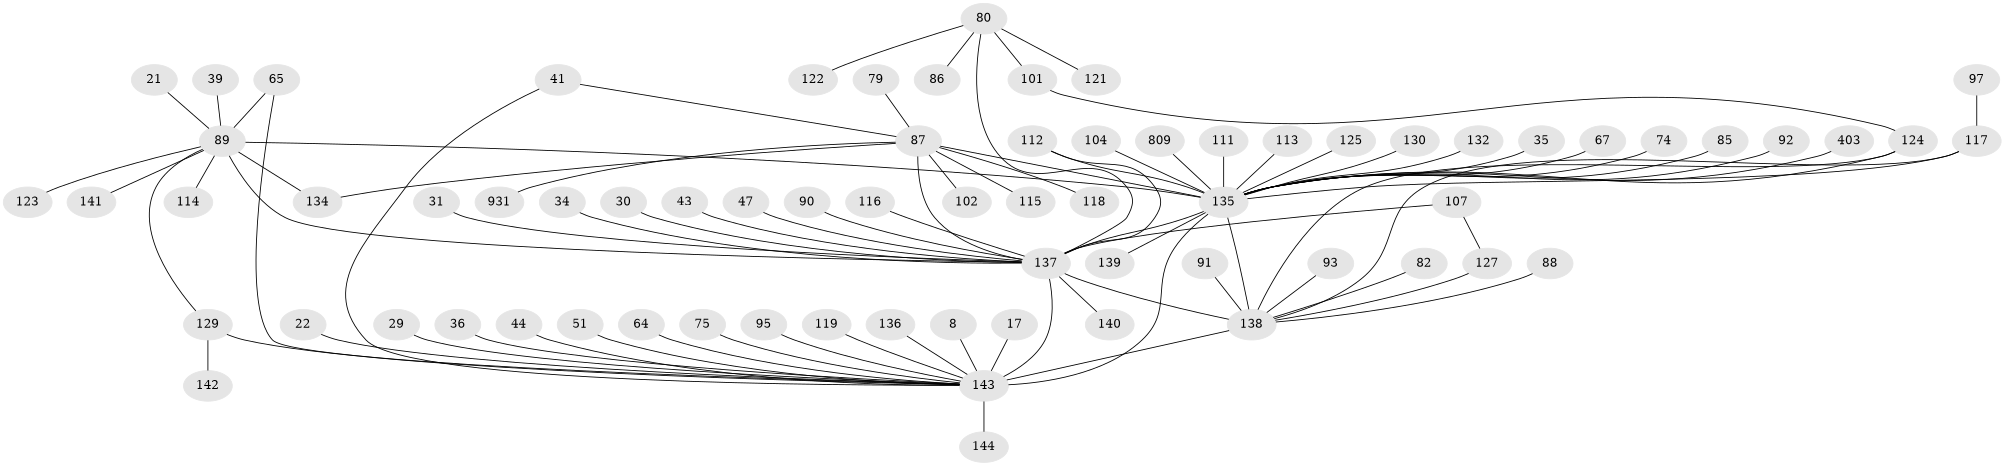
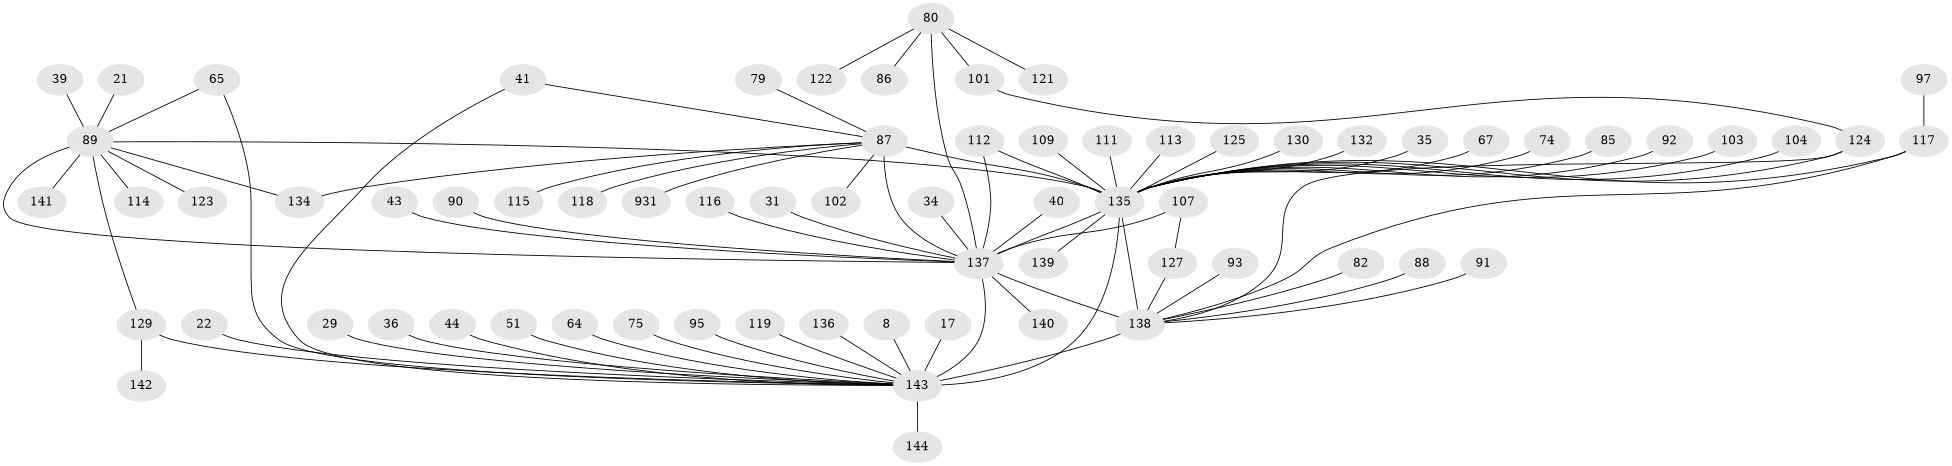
(1160, 141) -> (1043, 141)
(1849, 141) -> (1733, 141)
(624, 202) -> (1057, 202)
(746, 202) -> none
